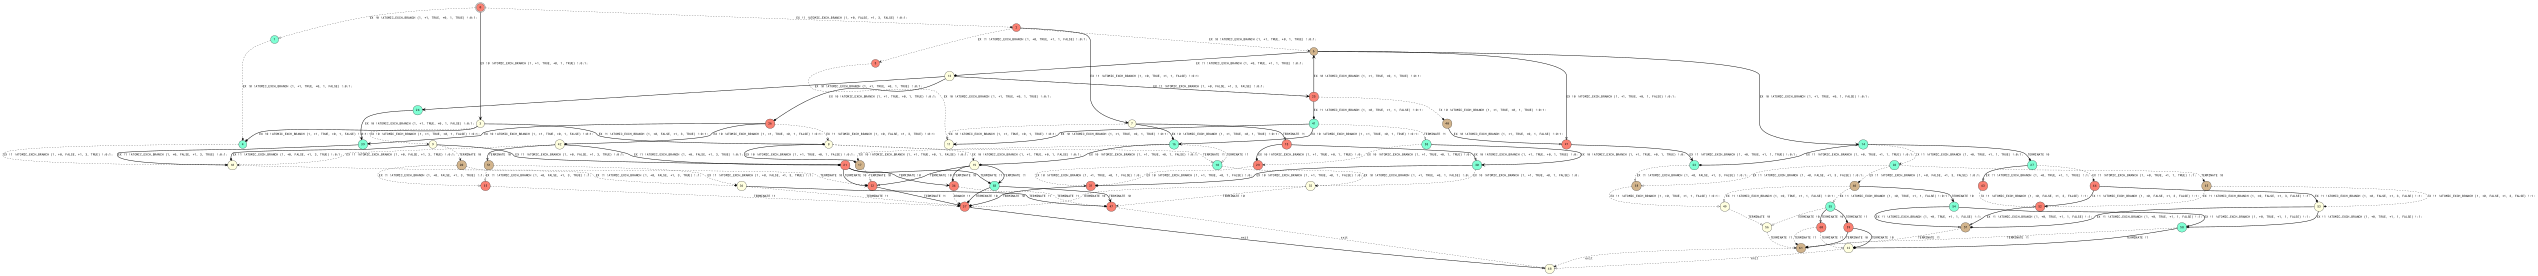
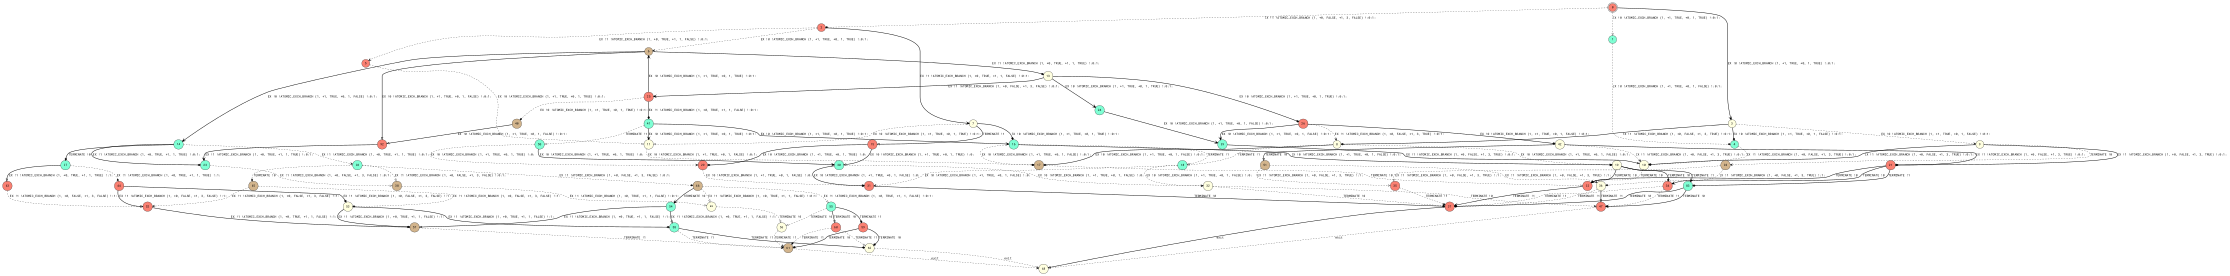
none -> (836, 160)
(962, 196) -> (1589, 196)
